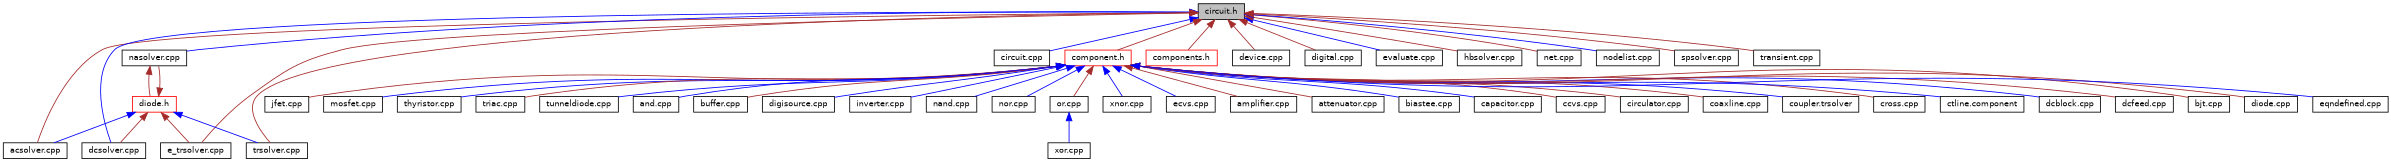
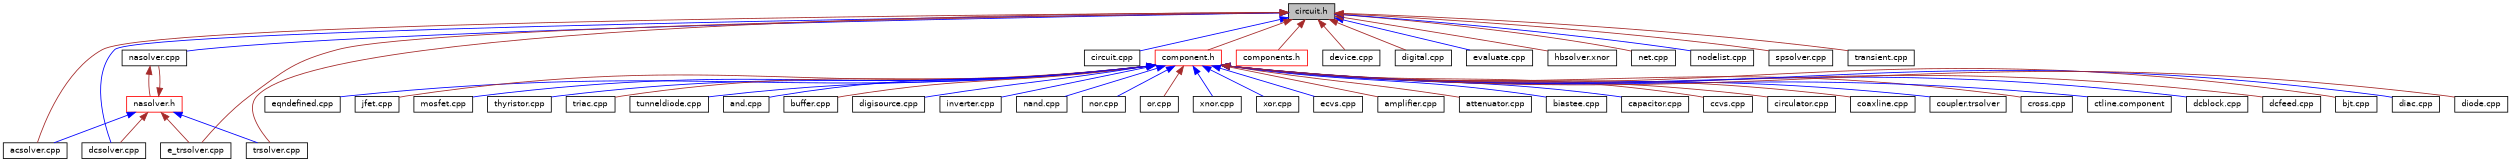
(1490, 58) -> (1582, 58)
(154, 104) -> (154, 104)
none -> (2416, 104)
(1069, 132) -> (1237, 83)
